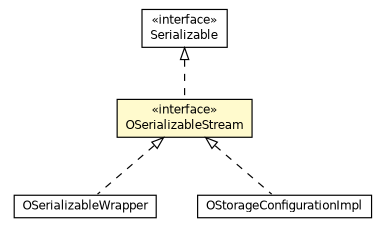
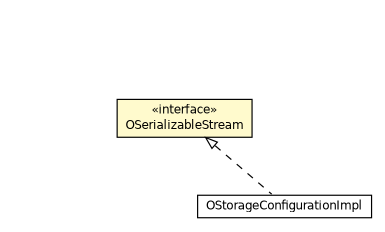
(185, 28) -> none
(85, 206) -> none
